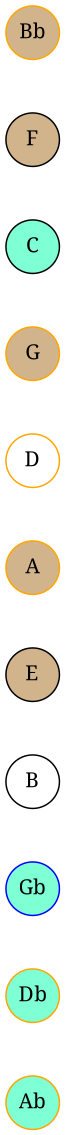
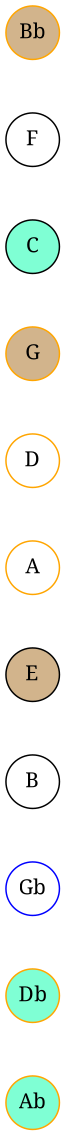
(33, 140) -> (33, 140)
(33, 568) -> (33, 568)
(33, 889) -> (33, 889)
